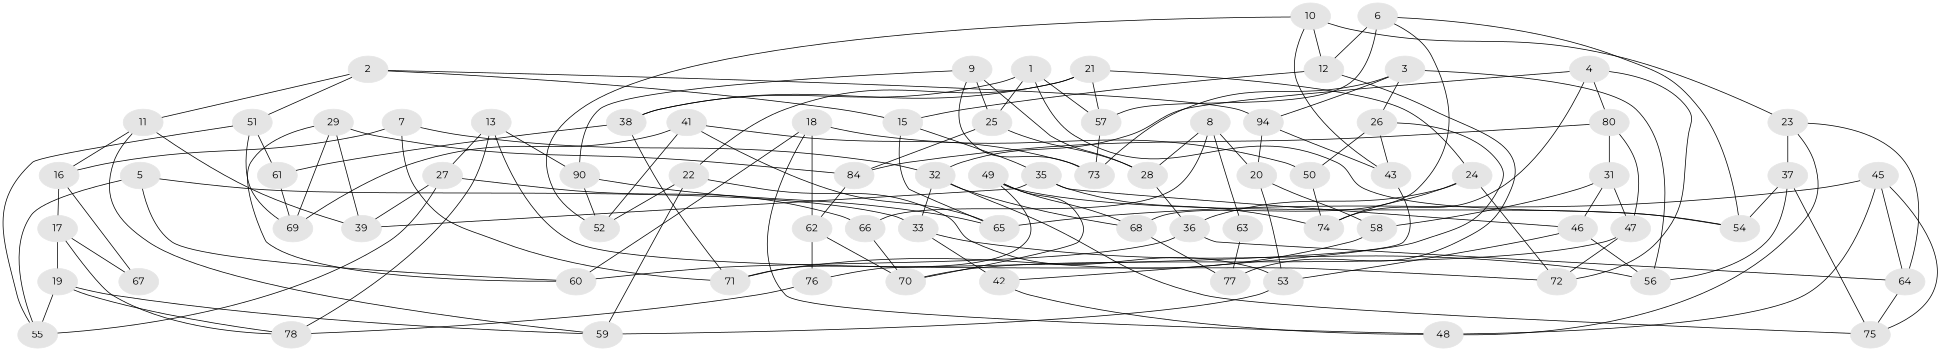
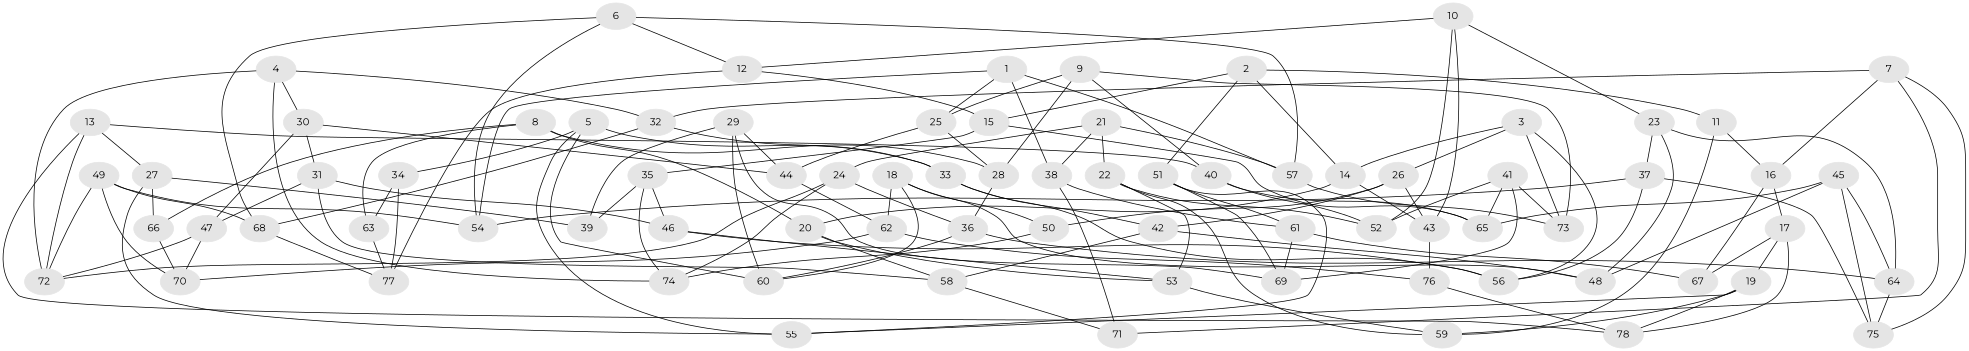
(1263, 122) -> (1345, 176)
(1609, 122) -> (303, 122)
none -> (398, 176)
(580, 176) -> (1211, 176)
(854, 176) -> (786, 176)
(237, 182) -> none
none -> (1450, 254)
none -> (1040, 258)
(923, 266) -> (69, 227)
(1389, 312) -> (1966, 209)
